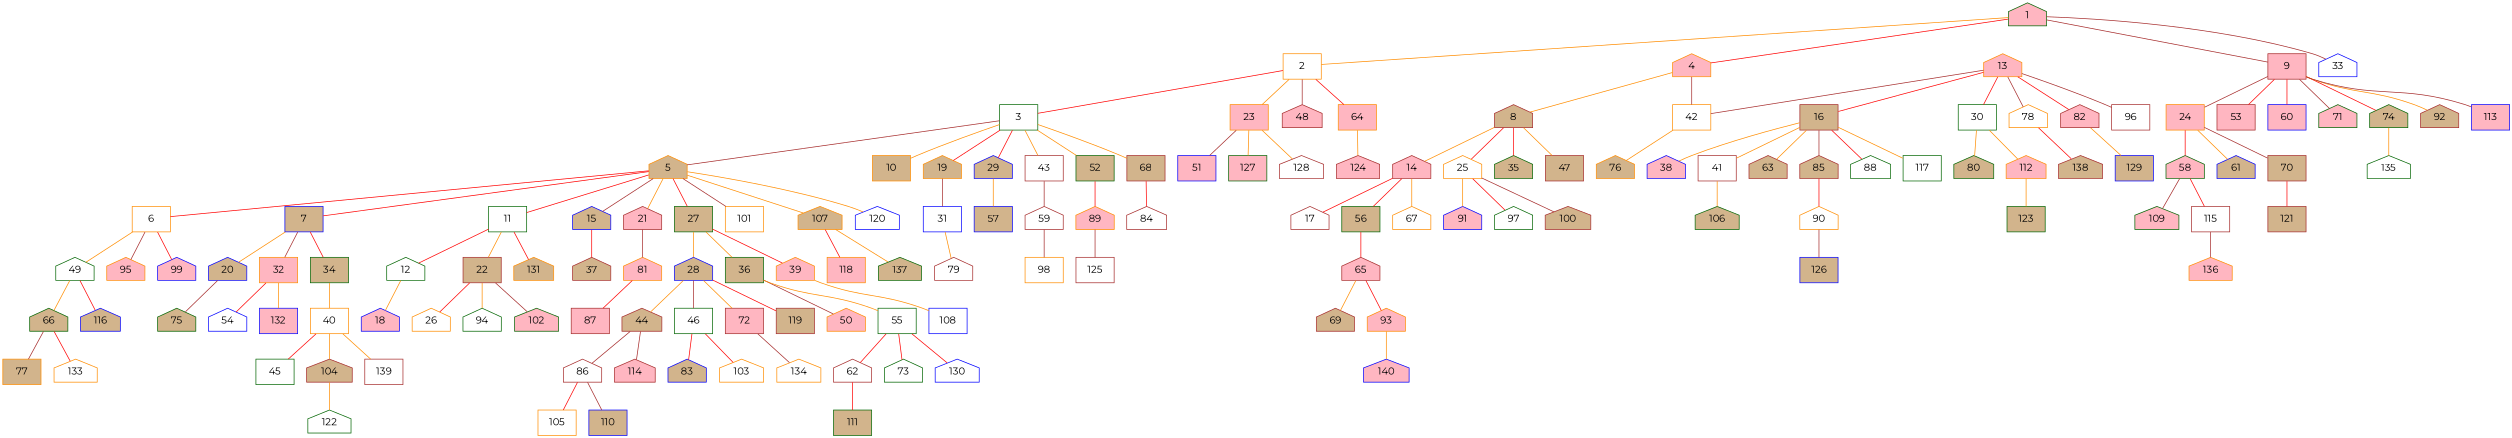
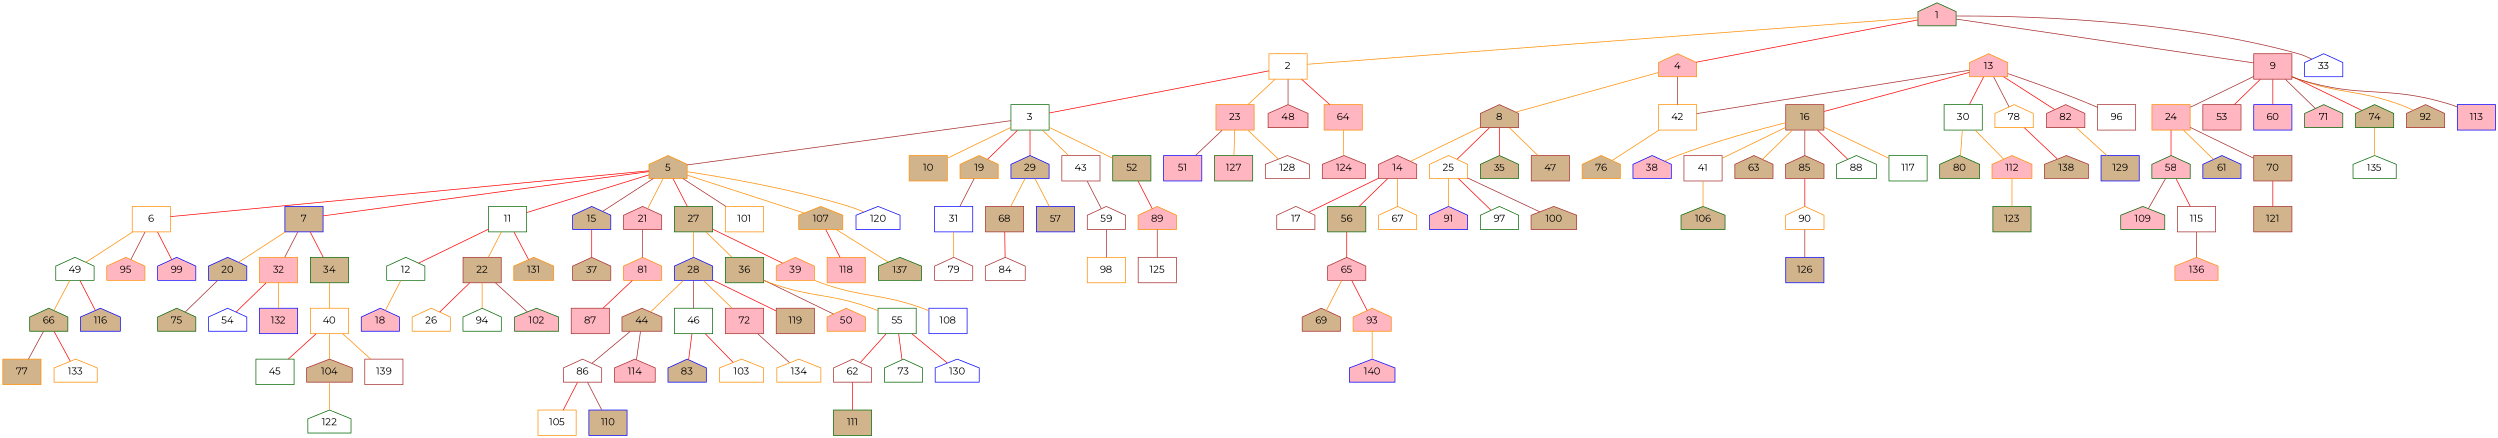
(1083, 141) -> (1018, 193)
